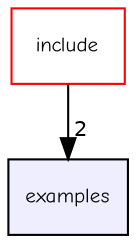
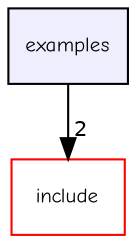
(68, 111) -> (68, 111)
